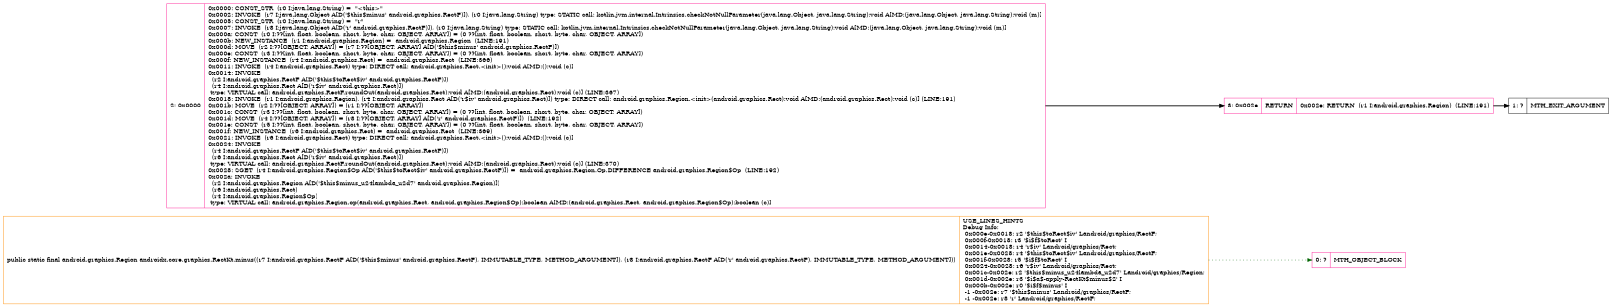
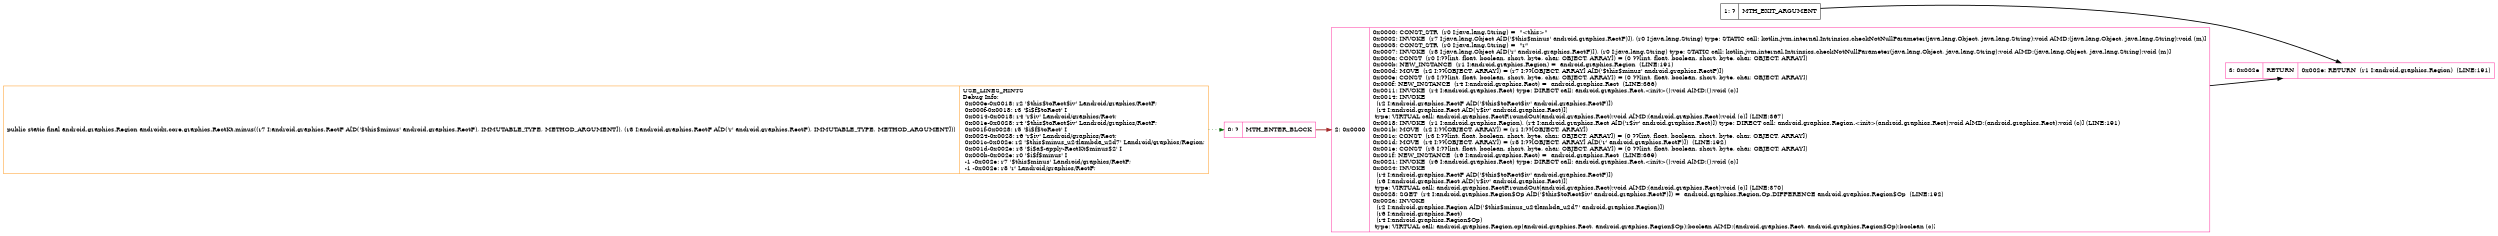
(1499, 106) -> (2082, 10)
none -> (1321, 130)
(1368, 260) -> (1279, 130)
